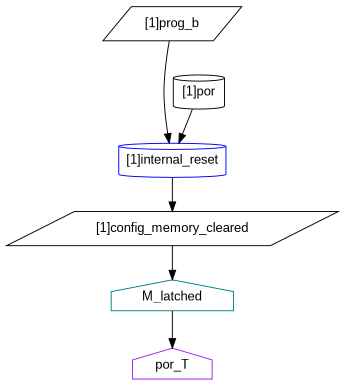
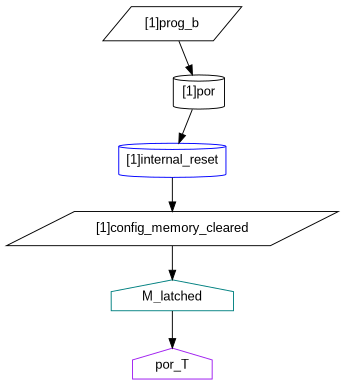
(164, 87) -> (184, 53)
